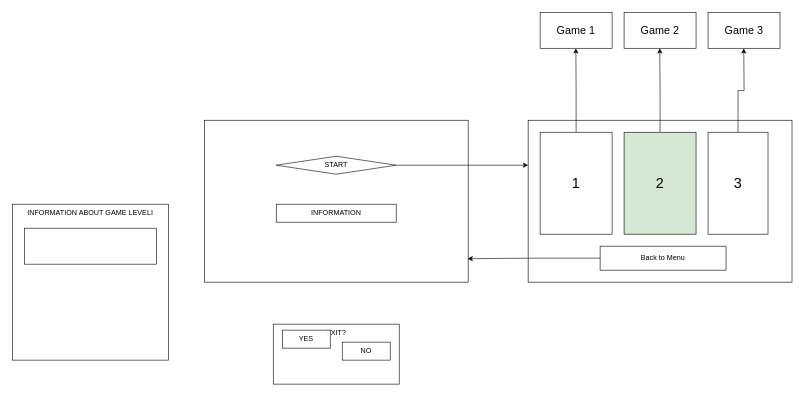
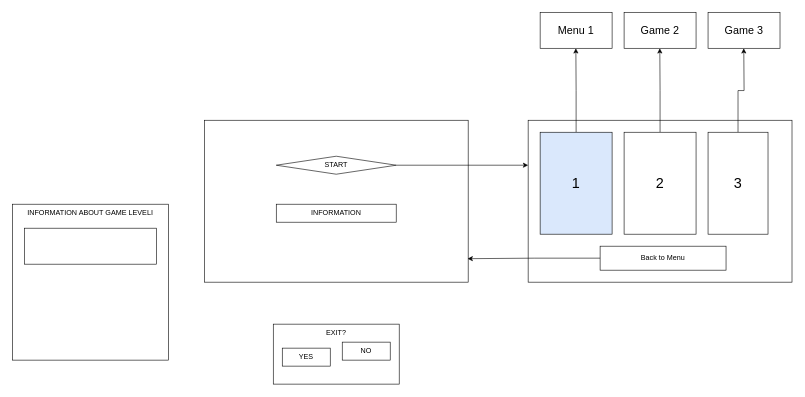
(576, 30) -> (576, 30)
(576, 183) -> (576, 183)
(660, 183) -> (660, 183)
(306, 339) -> (306, 357)
